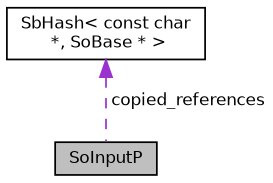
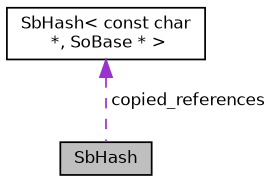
(106, 159) -> (106, 159)
